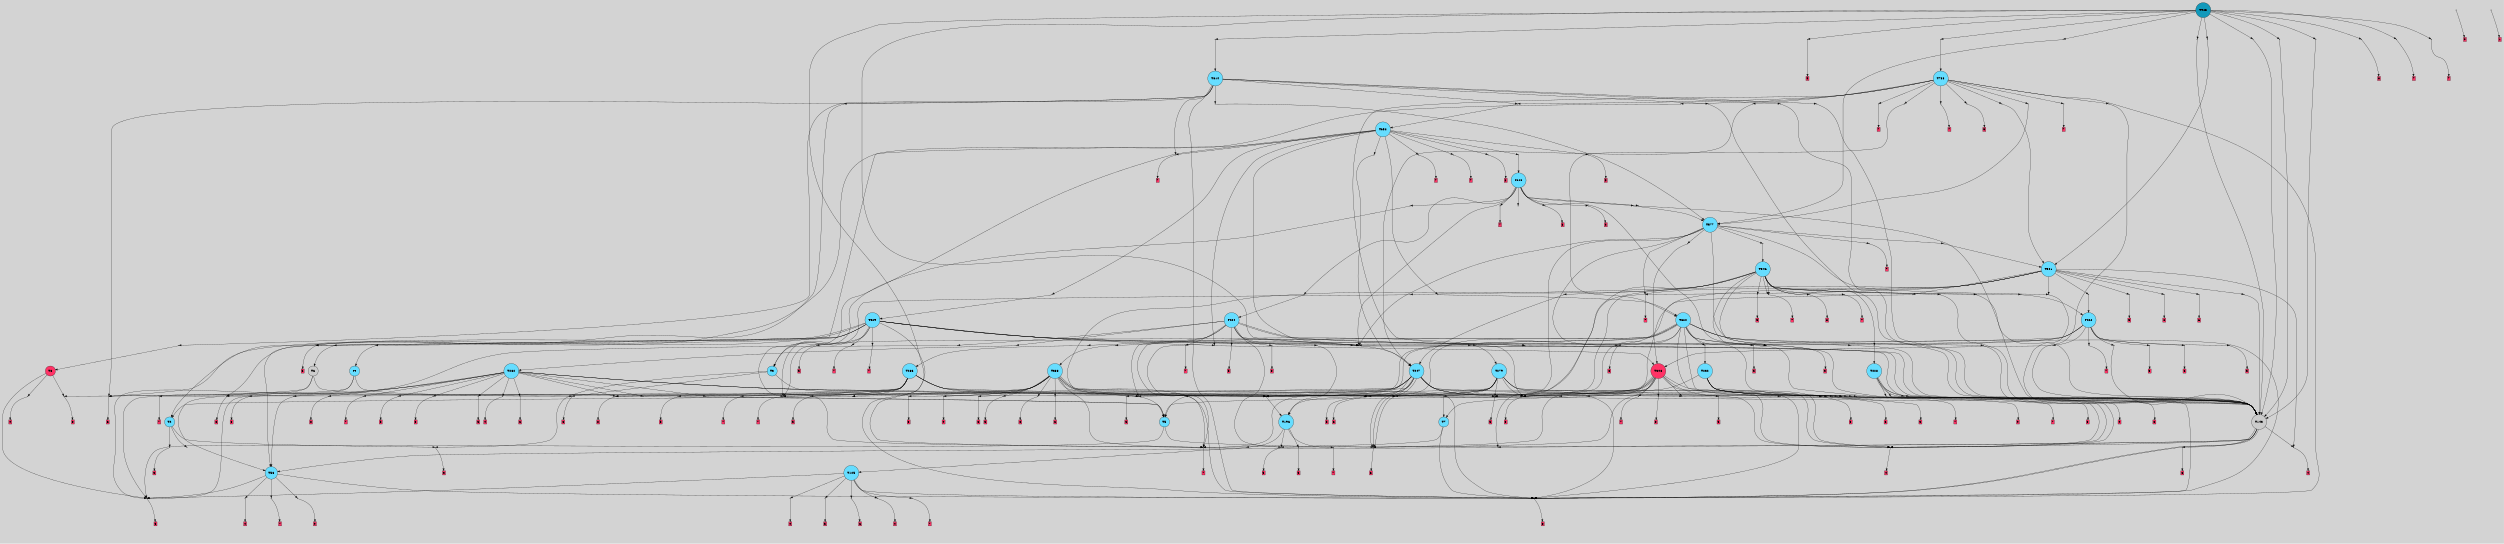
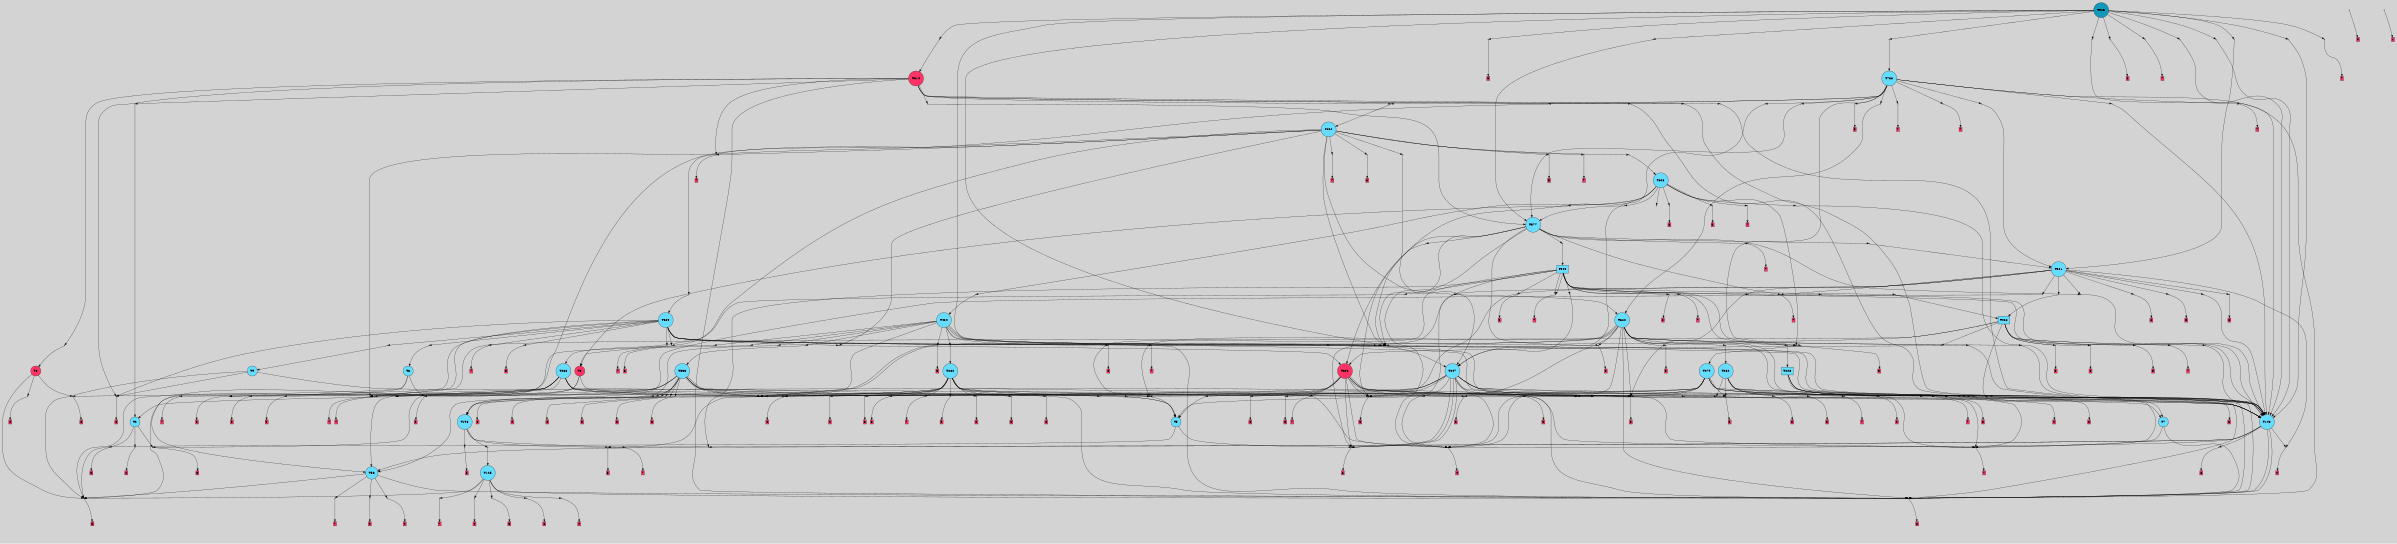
(1215, 78) -> (916, 78)
(1763, 269) -> (1563, 269)
(2089, 320) -> (2004, 320)
(313, 371) -> (408, 371)
(772, 371) -> (580, 371)
(1874, 371) -> (1787, 371)
(2259, 422) -> (2267, 422)
none -> (126, 473)
